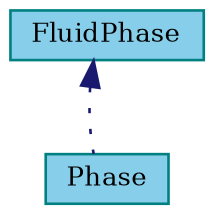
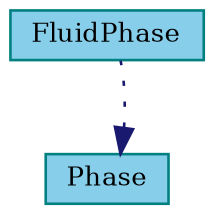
(90, 121) -> (124, 94)
